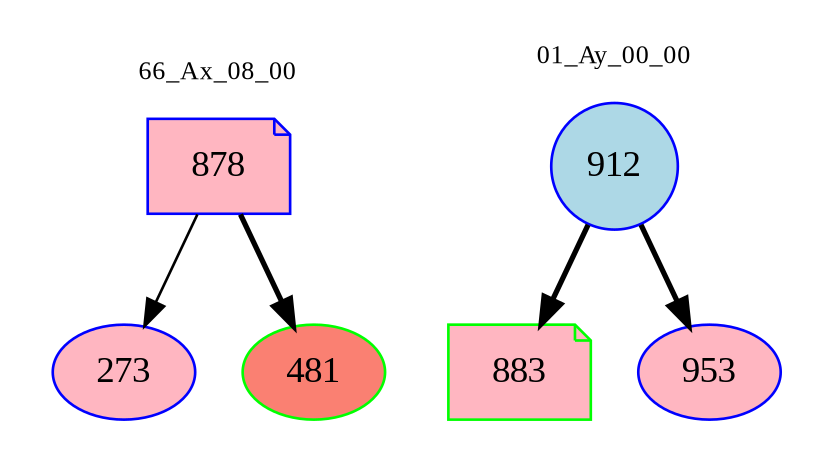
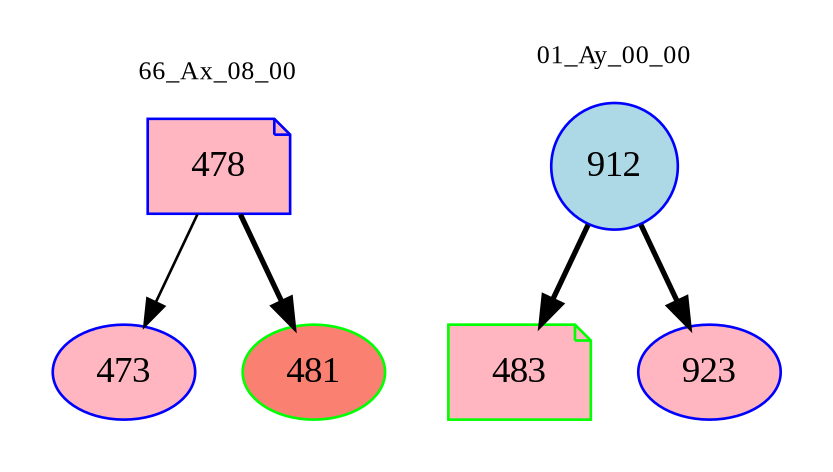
(219, 166) -> (219, 166)
(124, 372) -> (124, 372)
(520, 372) -> (520, 372)
(709, 372) -> (709, 372)
